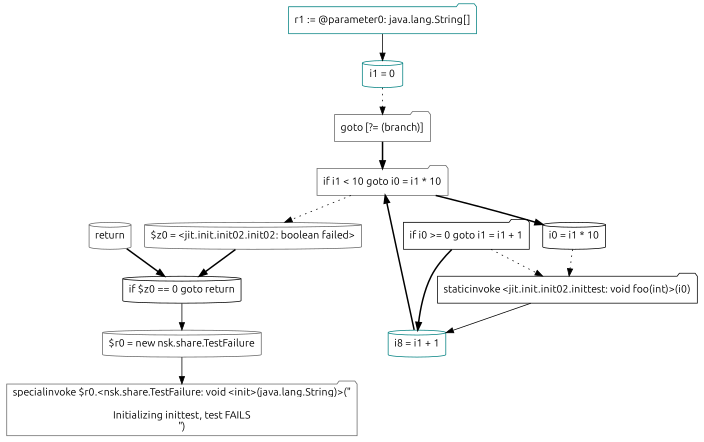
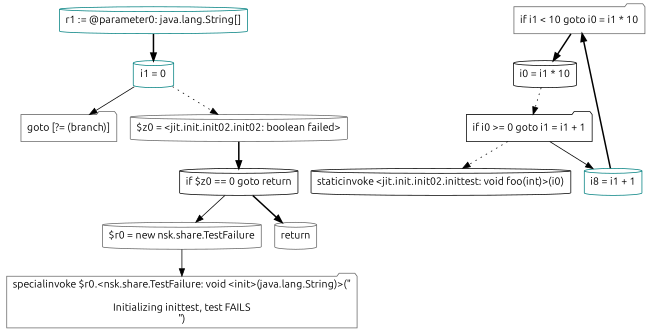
(383, 20) -> (153, 20)
(383, 43) -> (153, 43)
(383, 97) -> (115, 99)
(383, 151) -> none
(321, 207) -> (192, 99)
(571, 259) -> (538, 97)
(142, 260) -> (265, 206)
(428, 283) -> (568, 153)
(567, 290) -> (441, 182)
(492, 317) -> none
